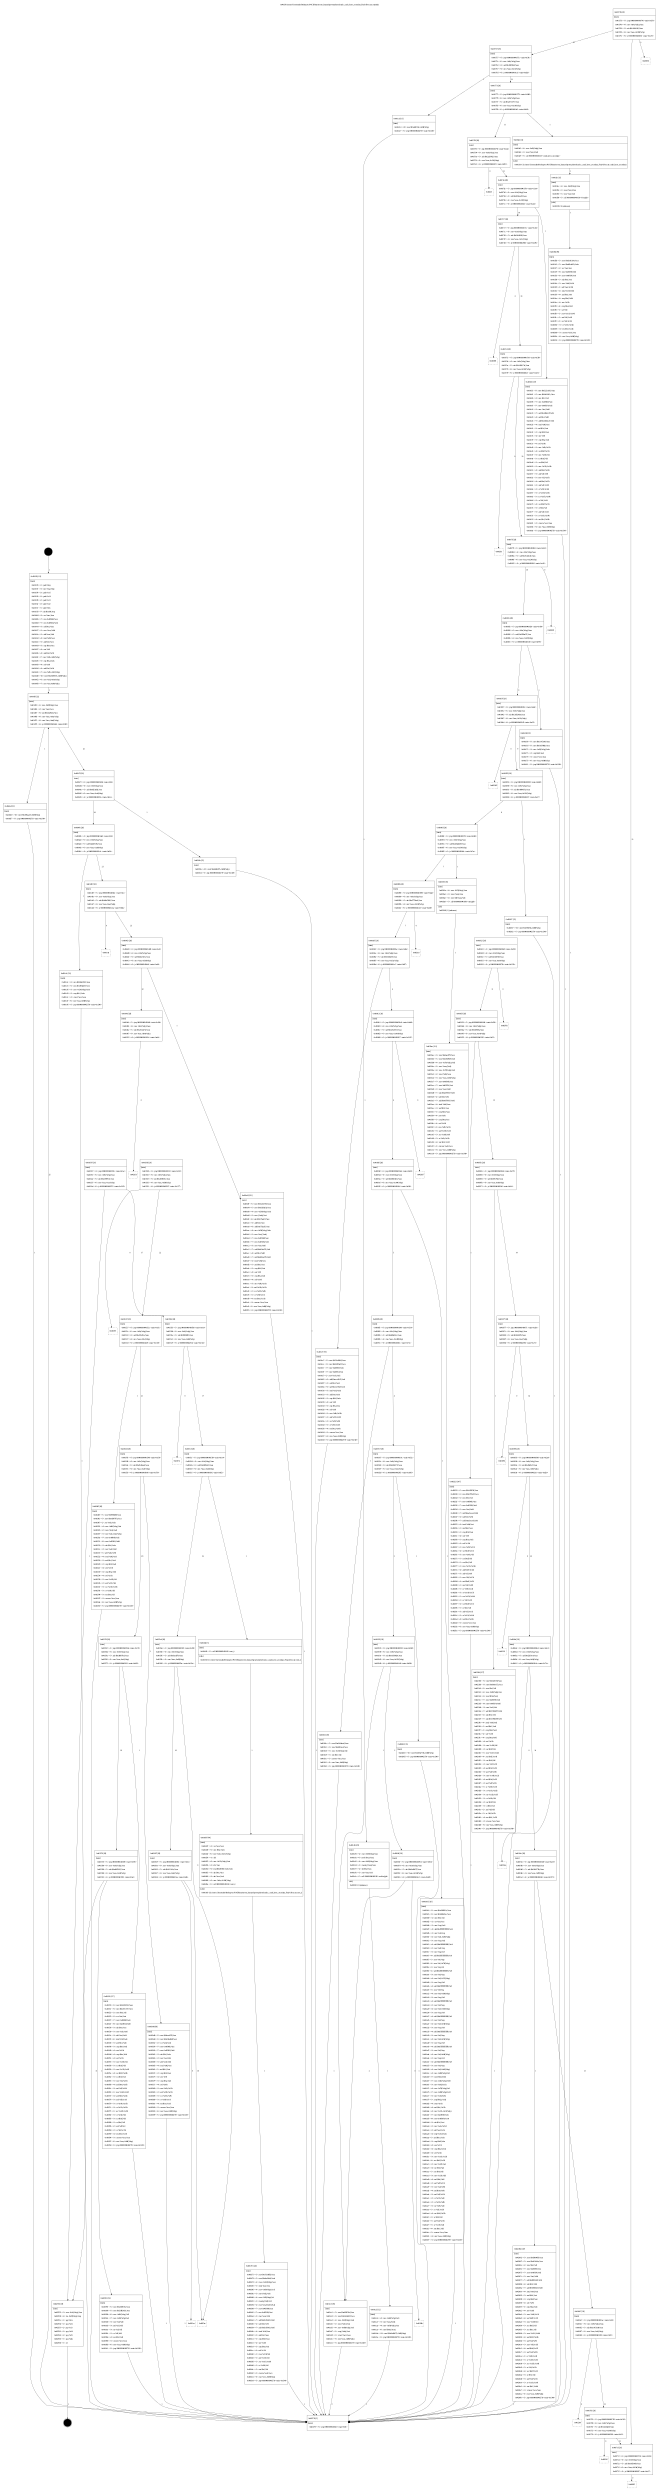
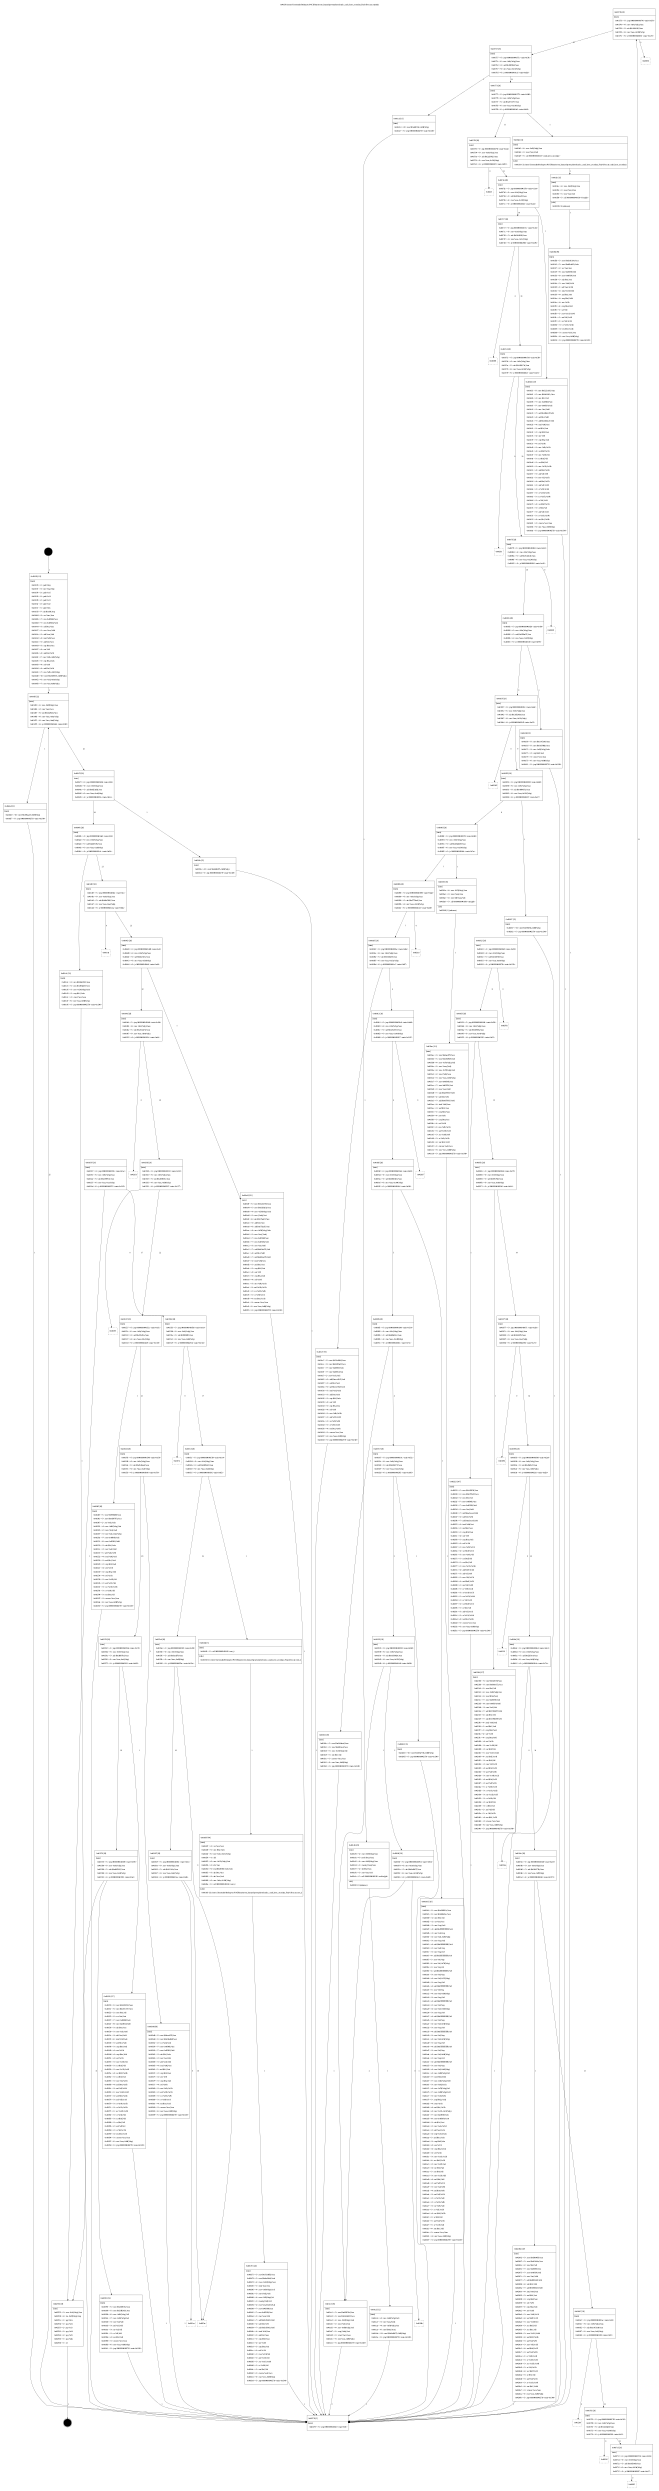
none -> (151, 1100)
(631, 1241) -> (638, 1243)
